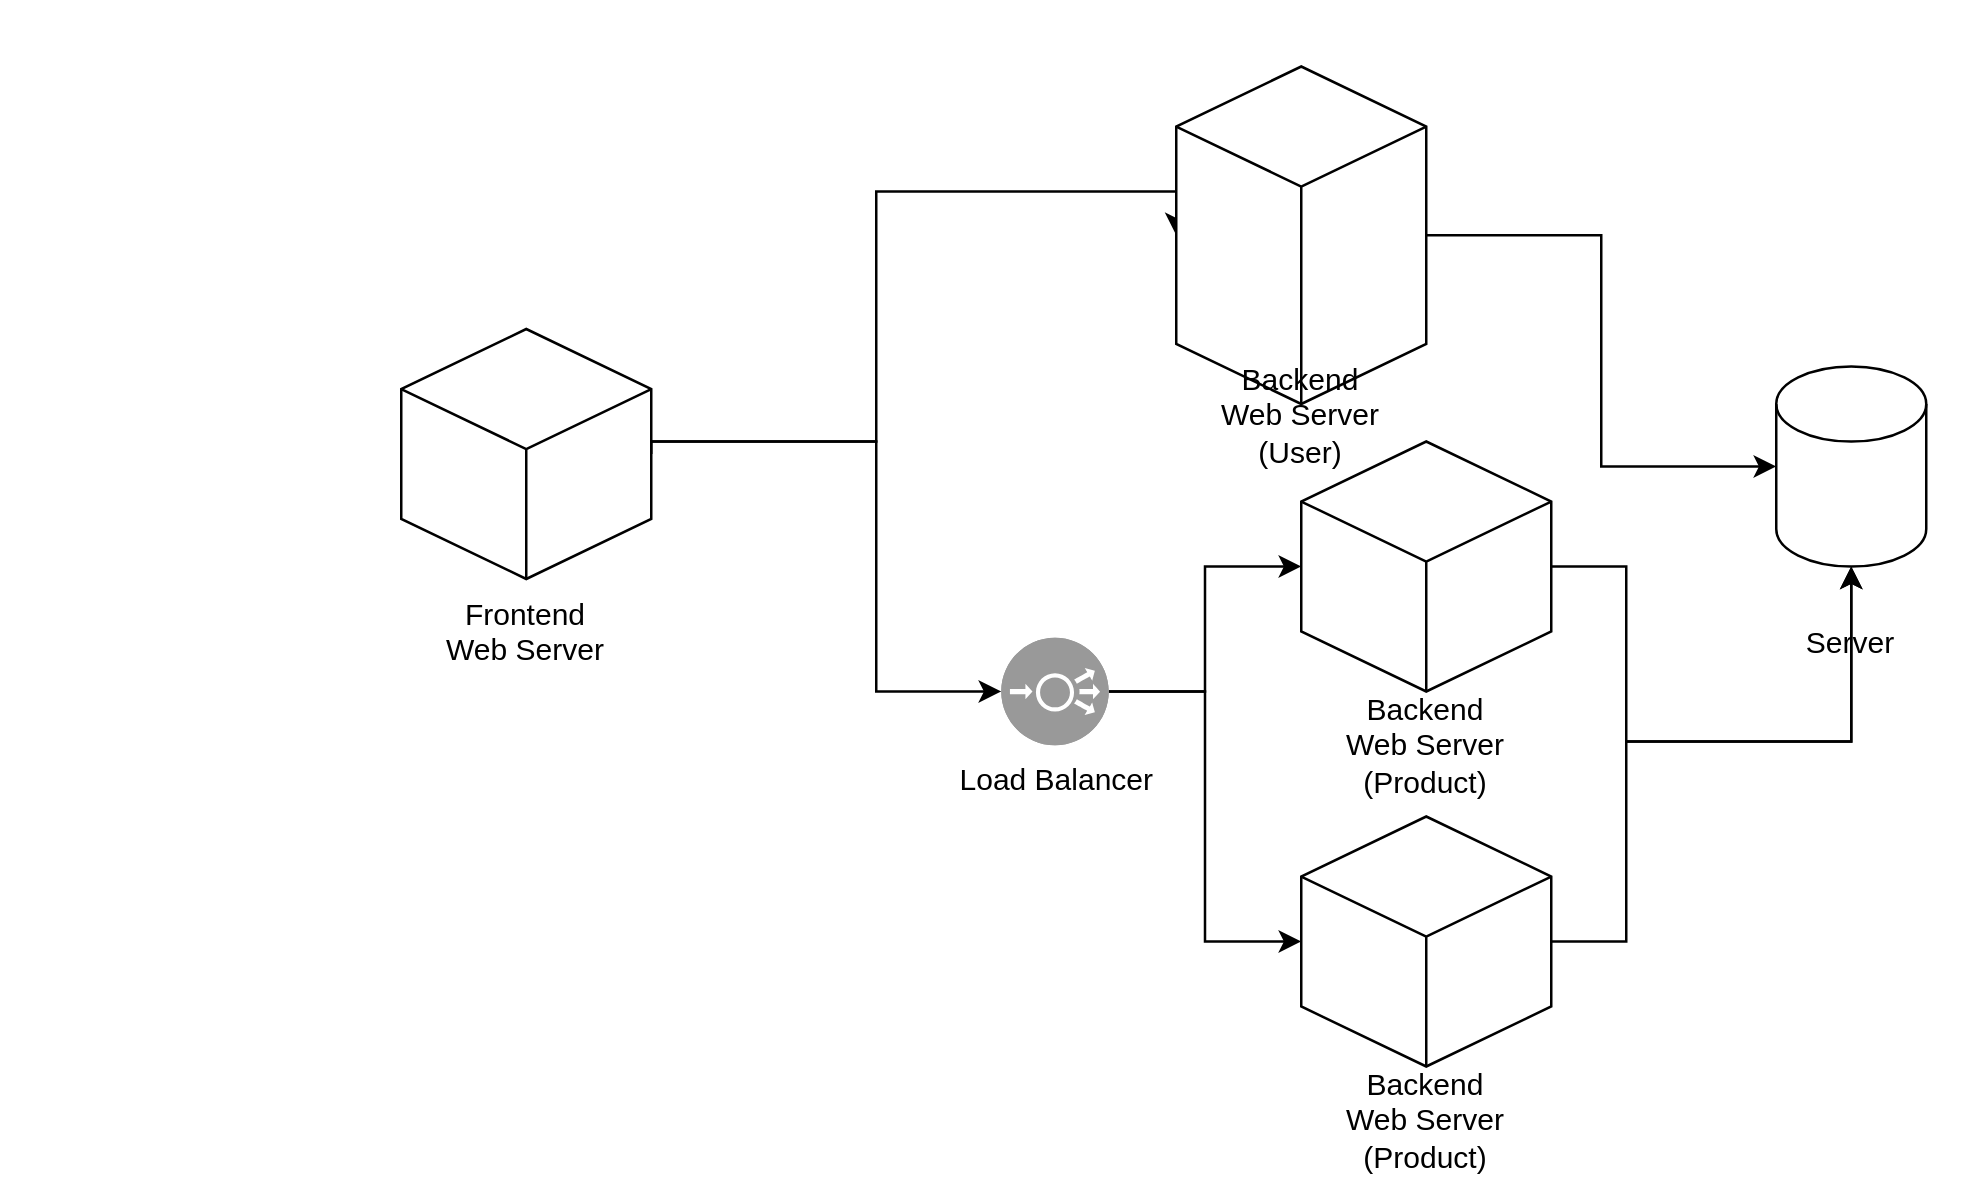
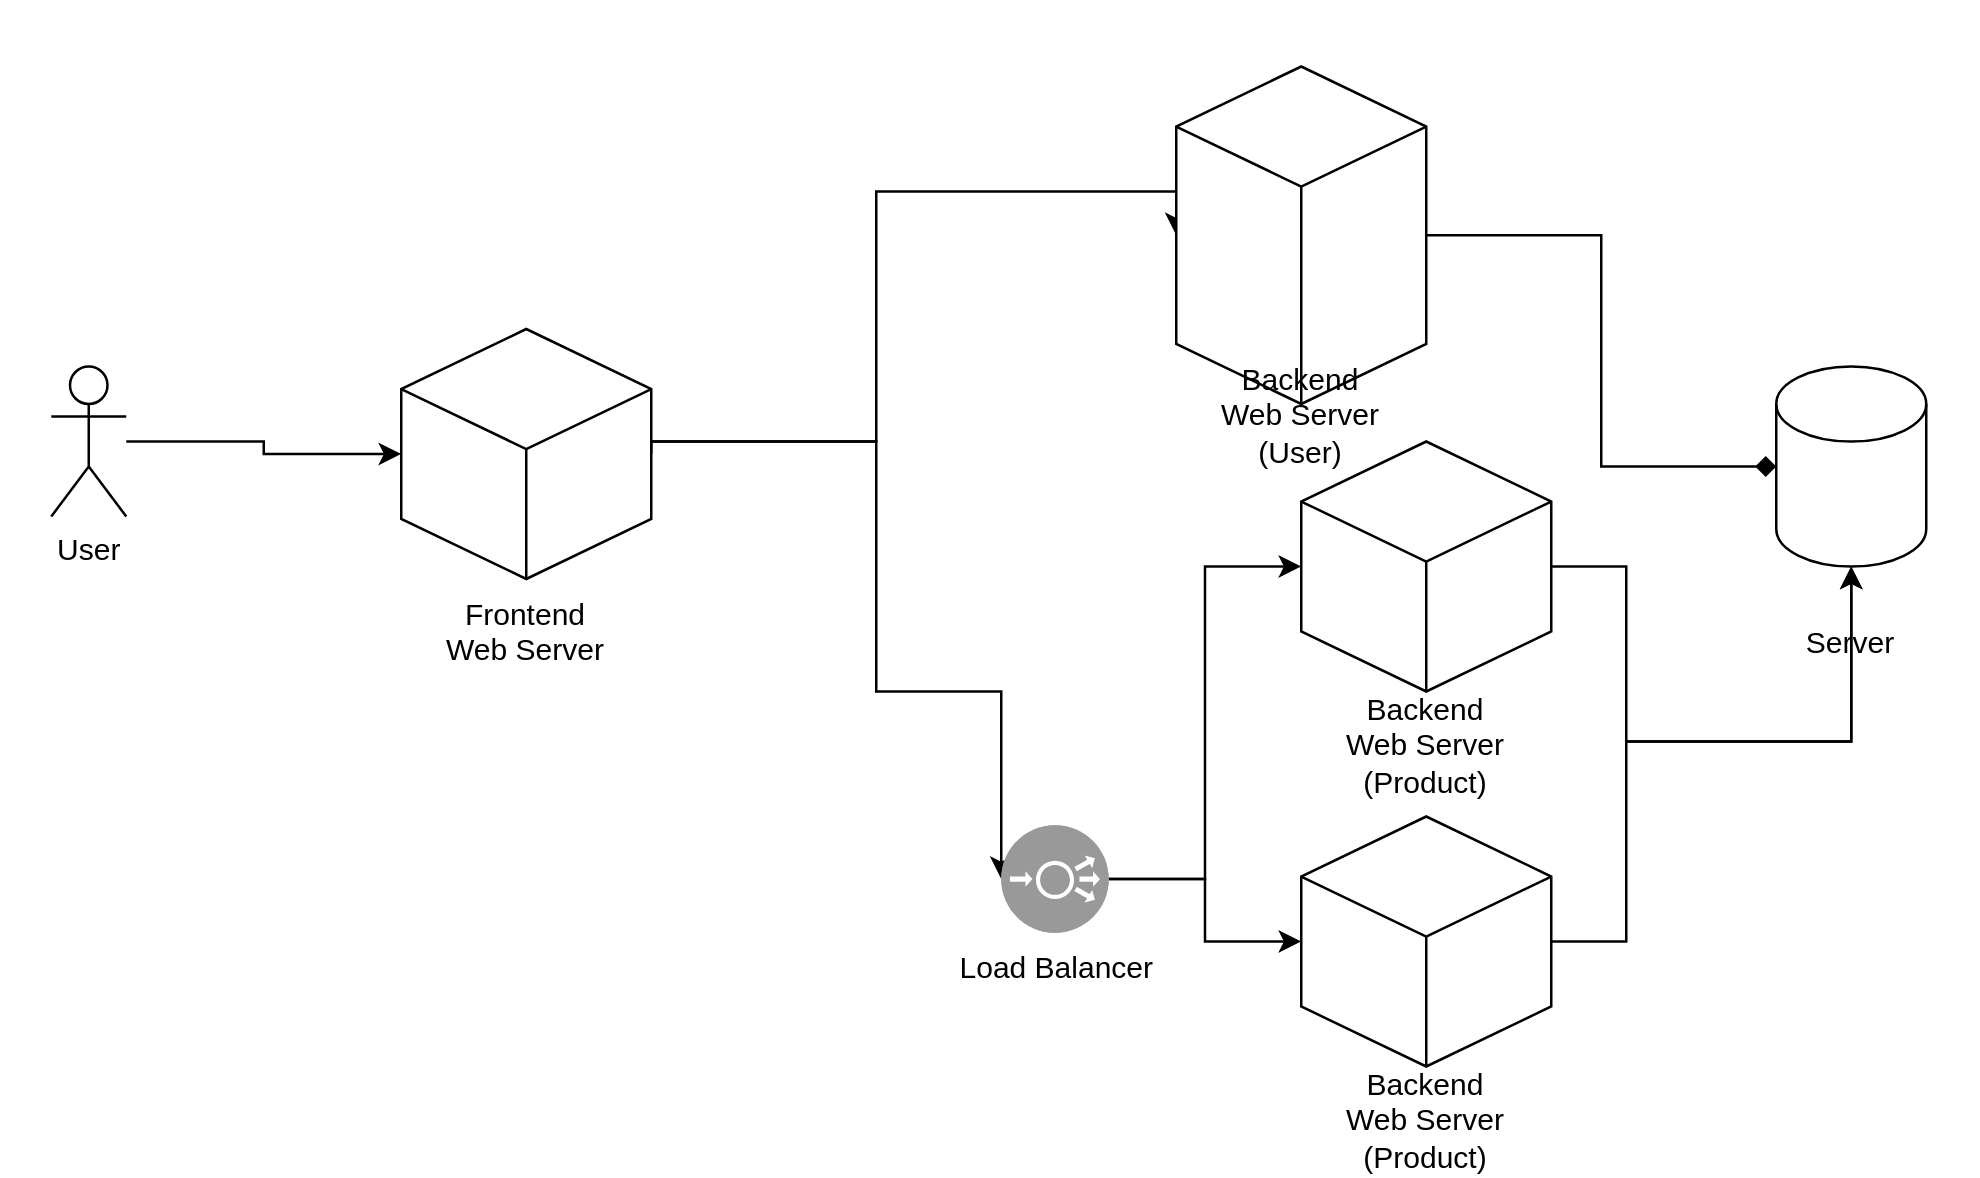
none -> (89, 441)
none -> (262, 441)
(1757, 466) -> (1756, 466)
(1055, 691) -> (1055, 879)
